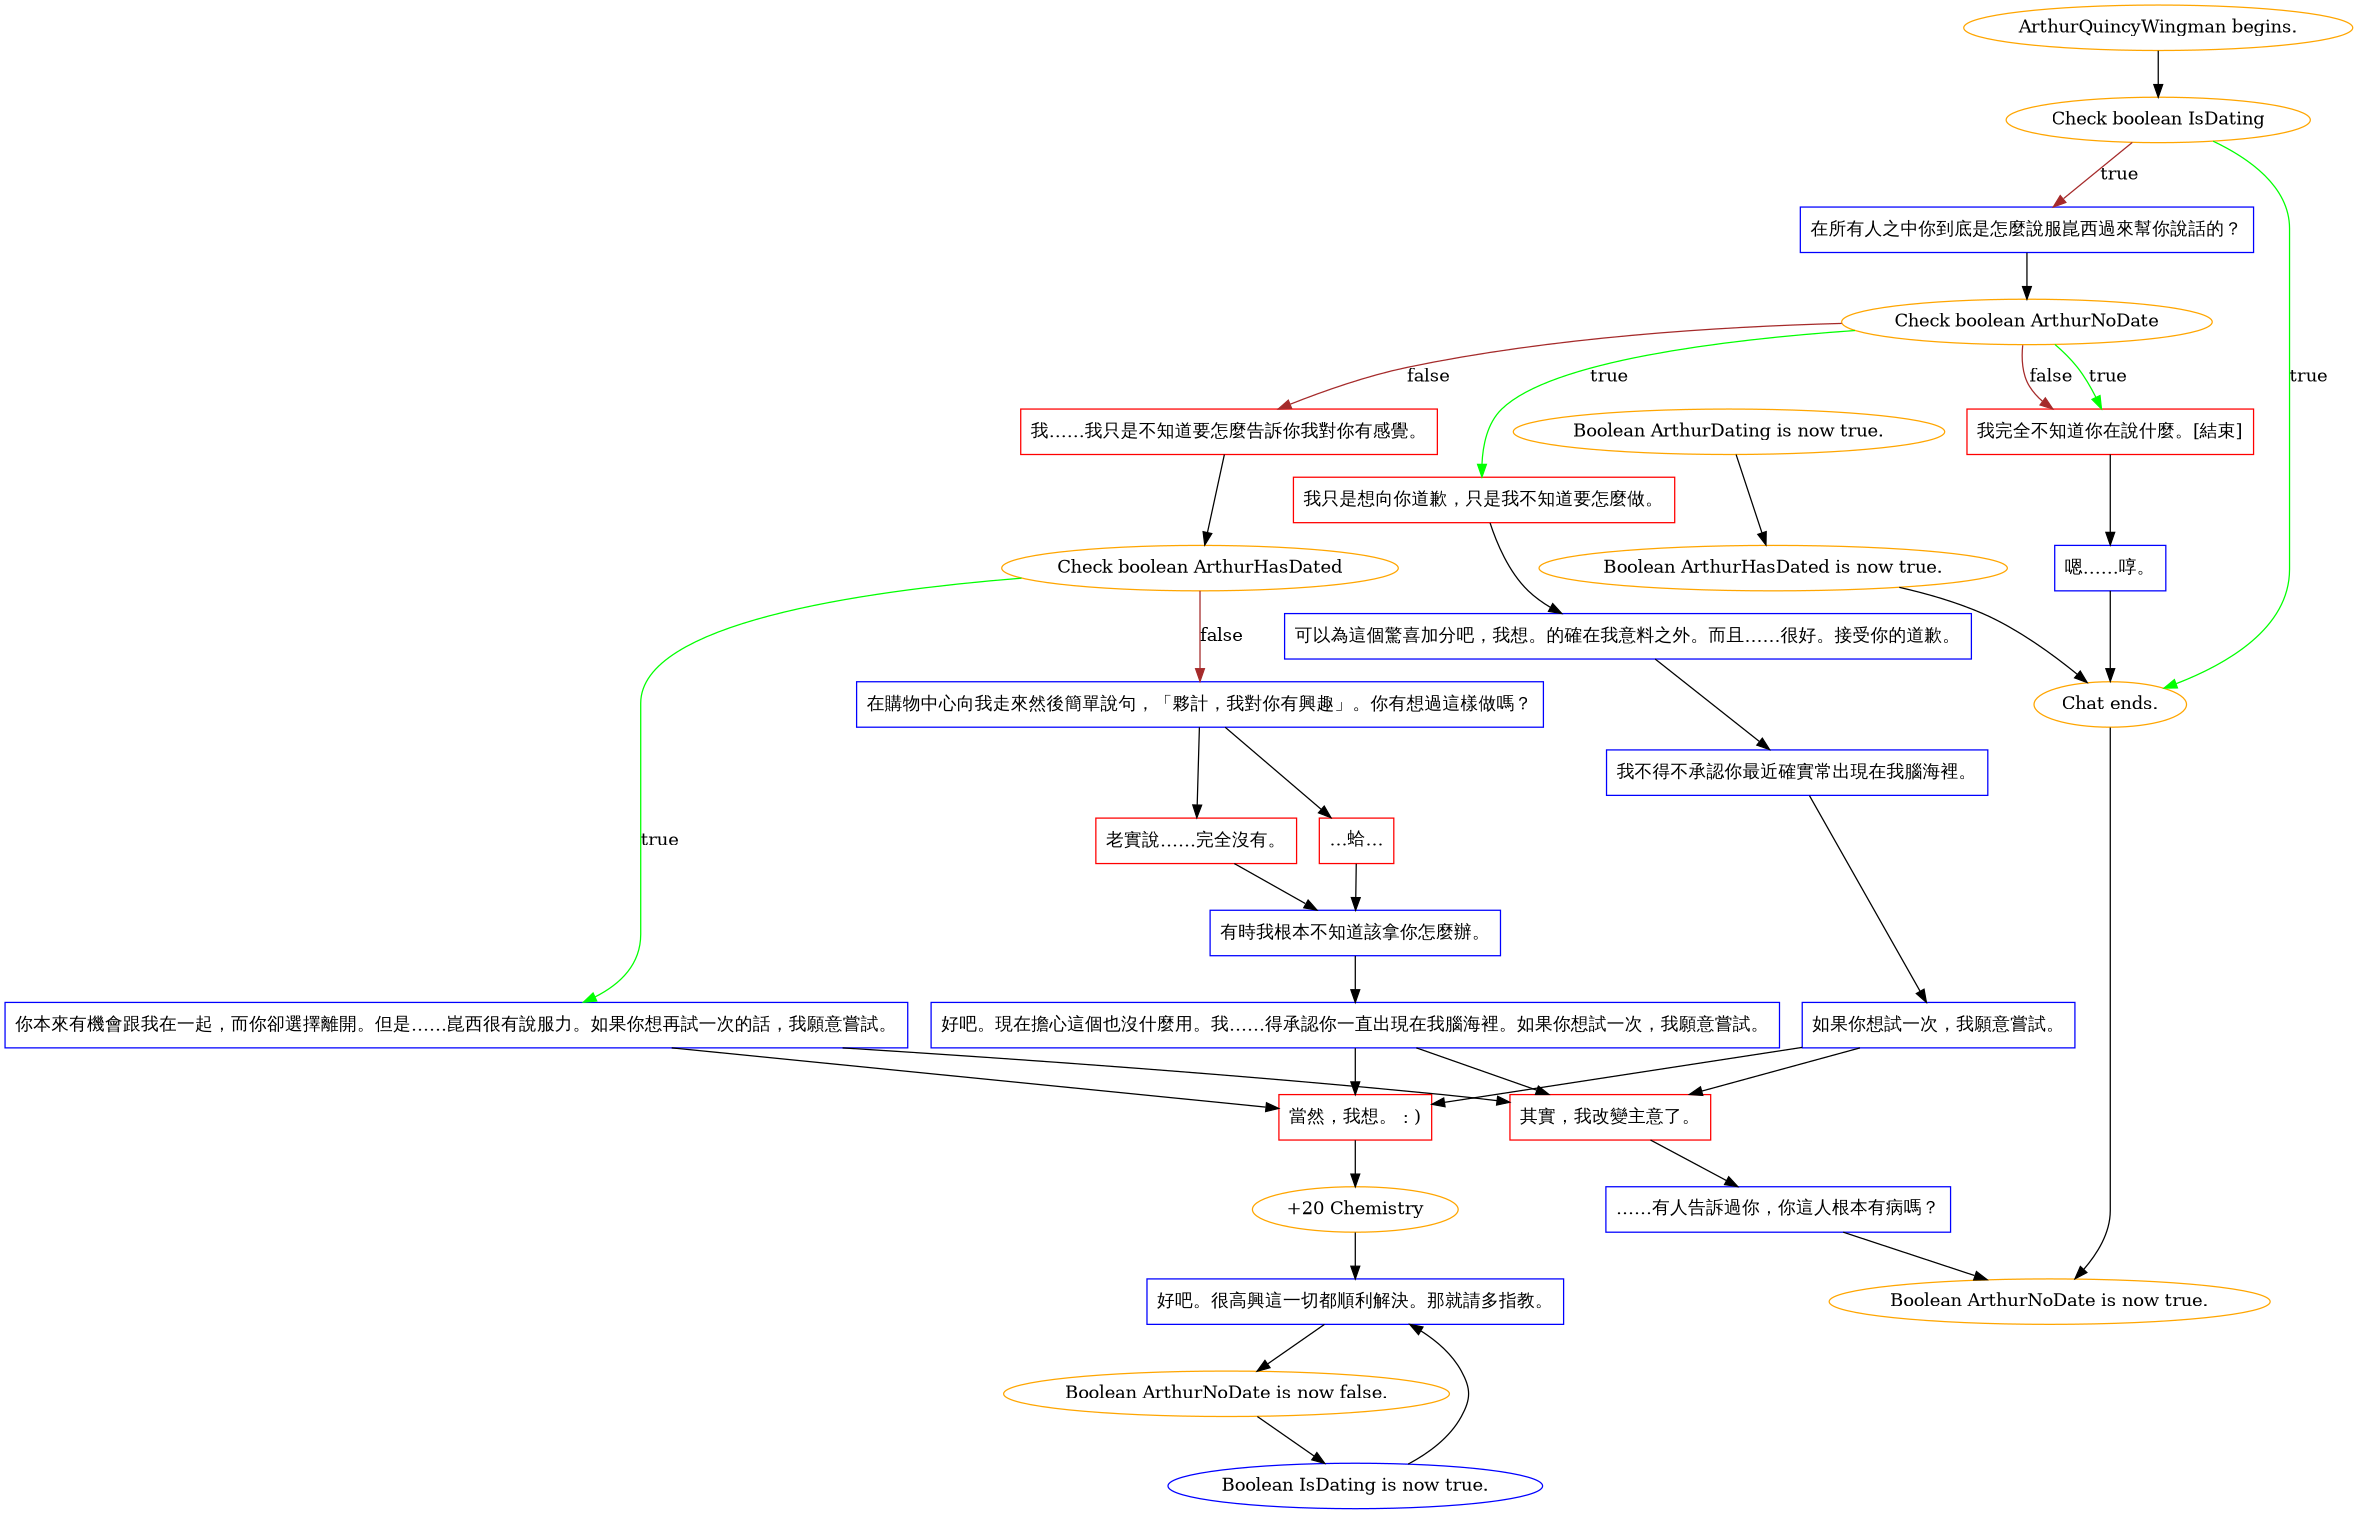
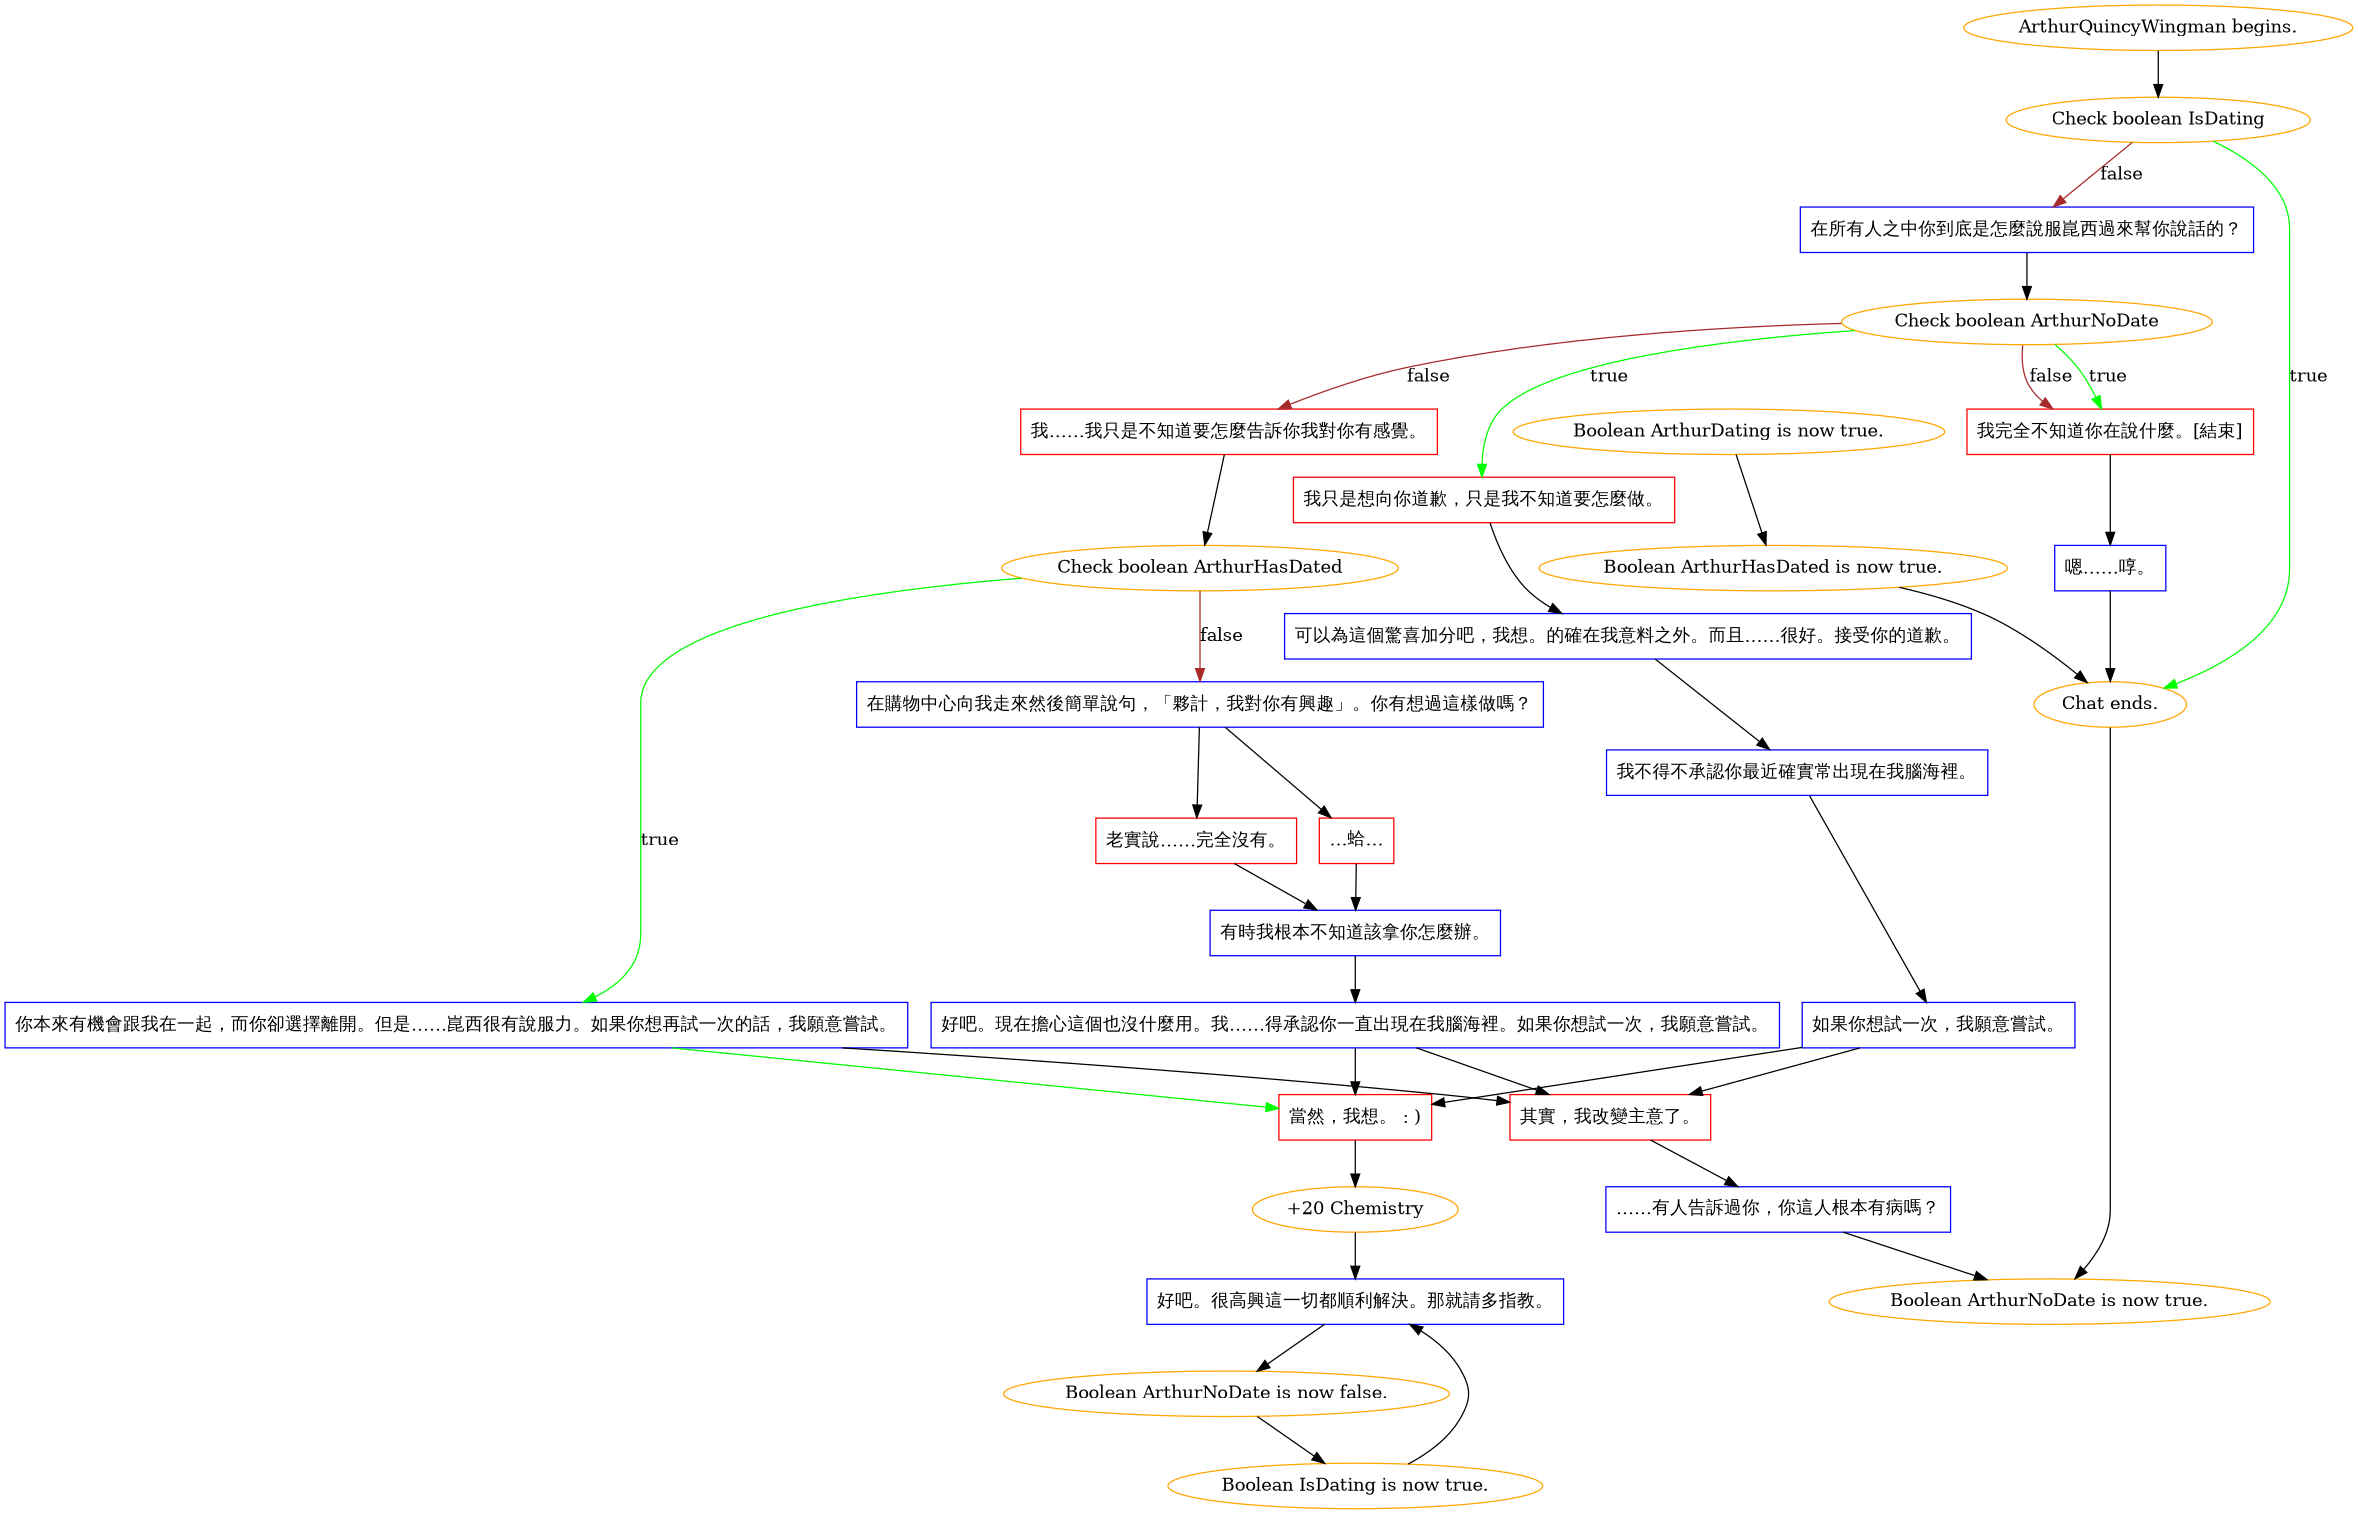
(2120, 175) -> (2122, 175)
(969, 1078) -> (969, 1078)
(1355, 1486) -> (1355, 1486)
